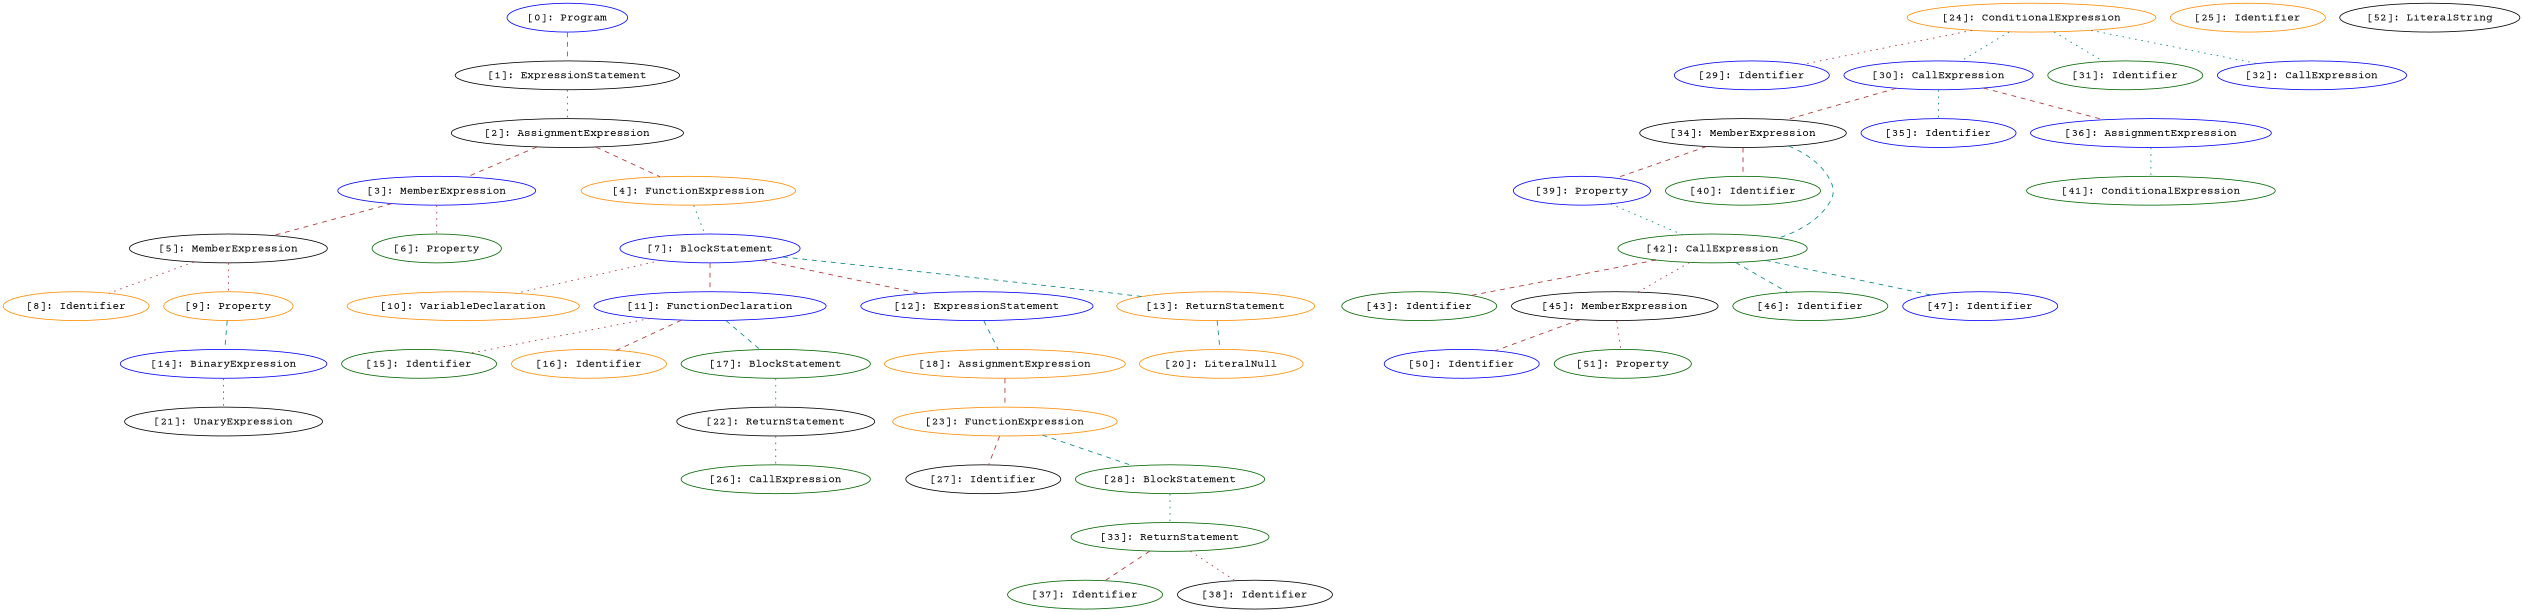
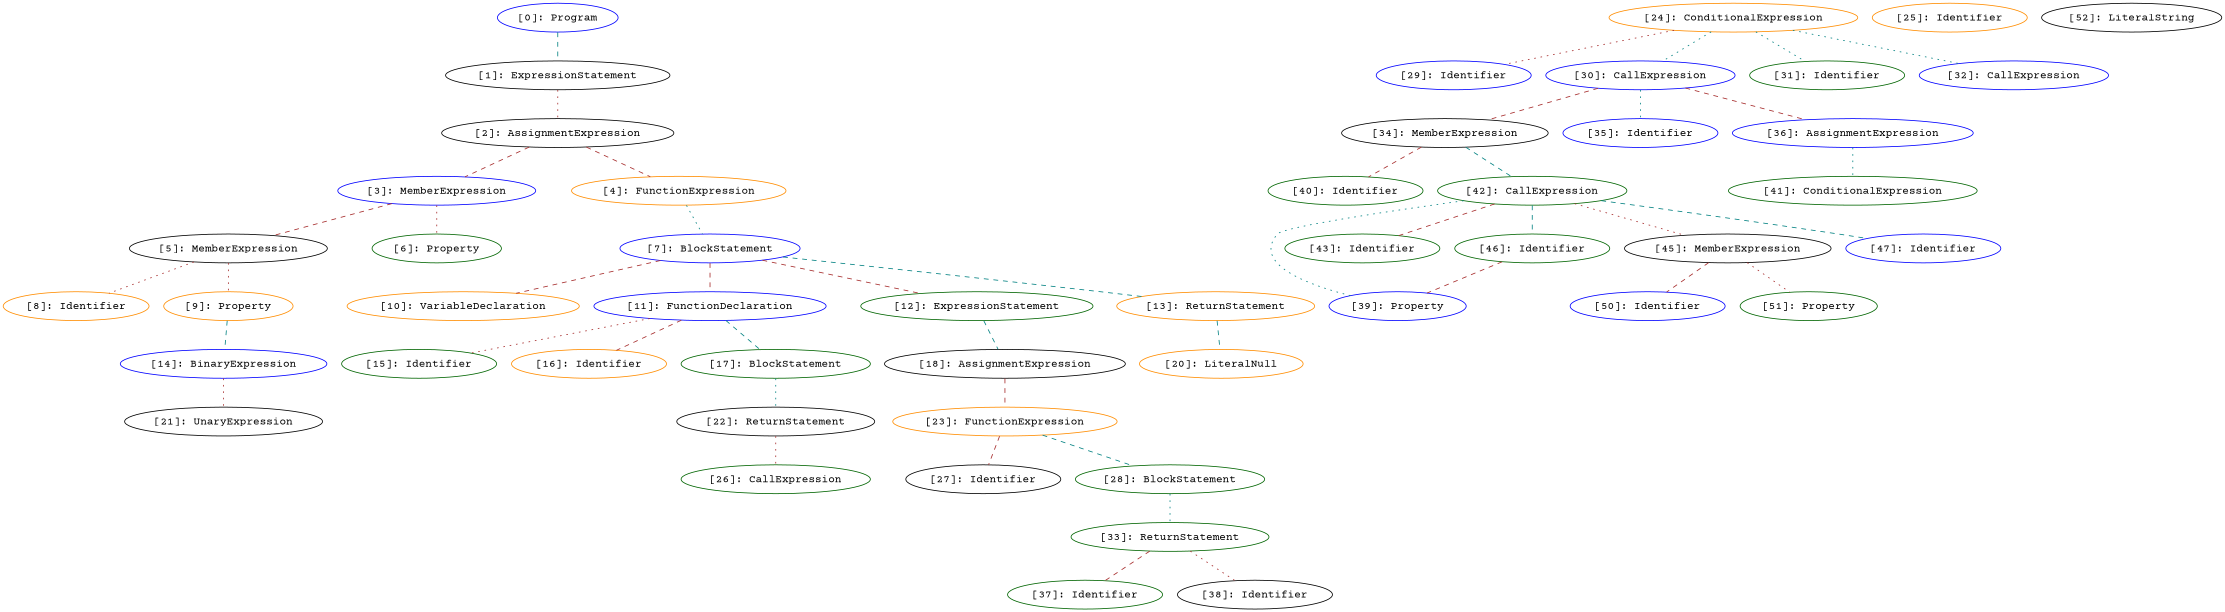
(1661, 162) -> (1465, 277)
(588, 277) -> (588, 277)
(977, 306) -> (977, 306)
(1005, 364) -> (1005, 364)
